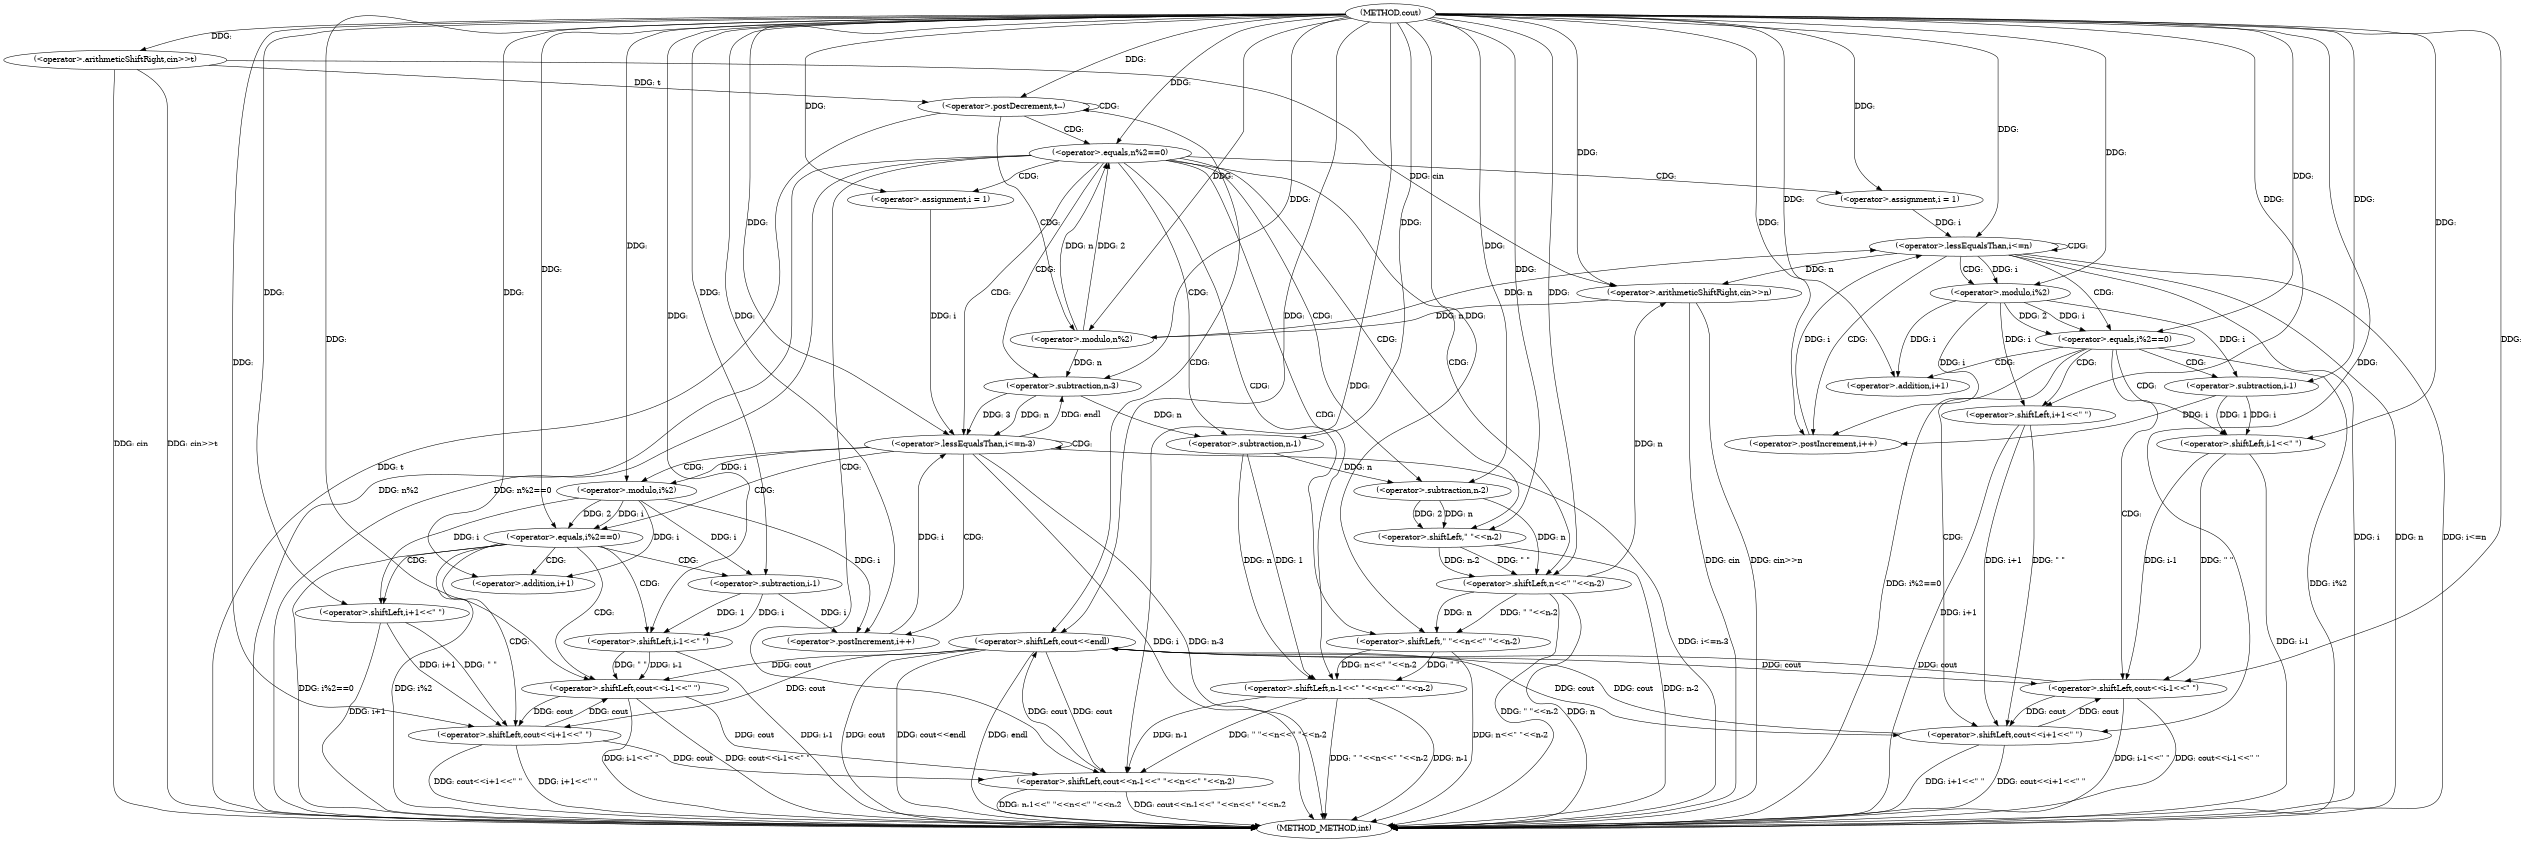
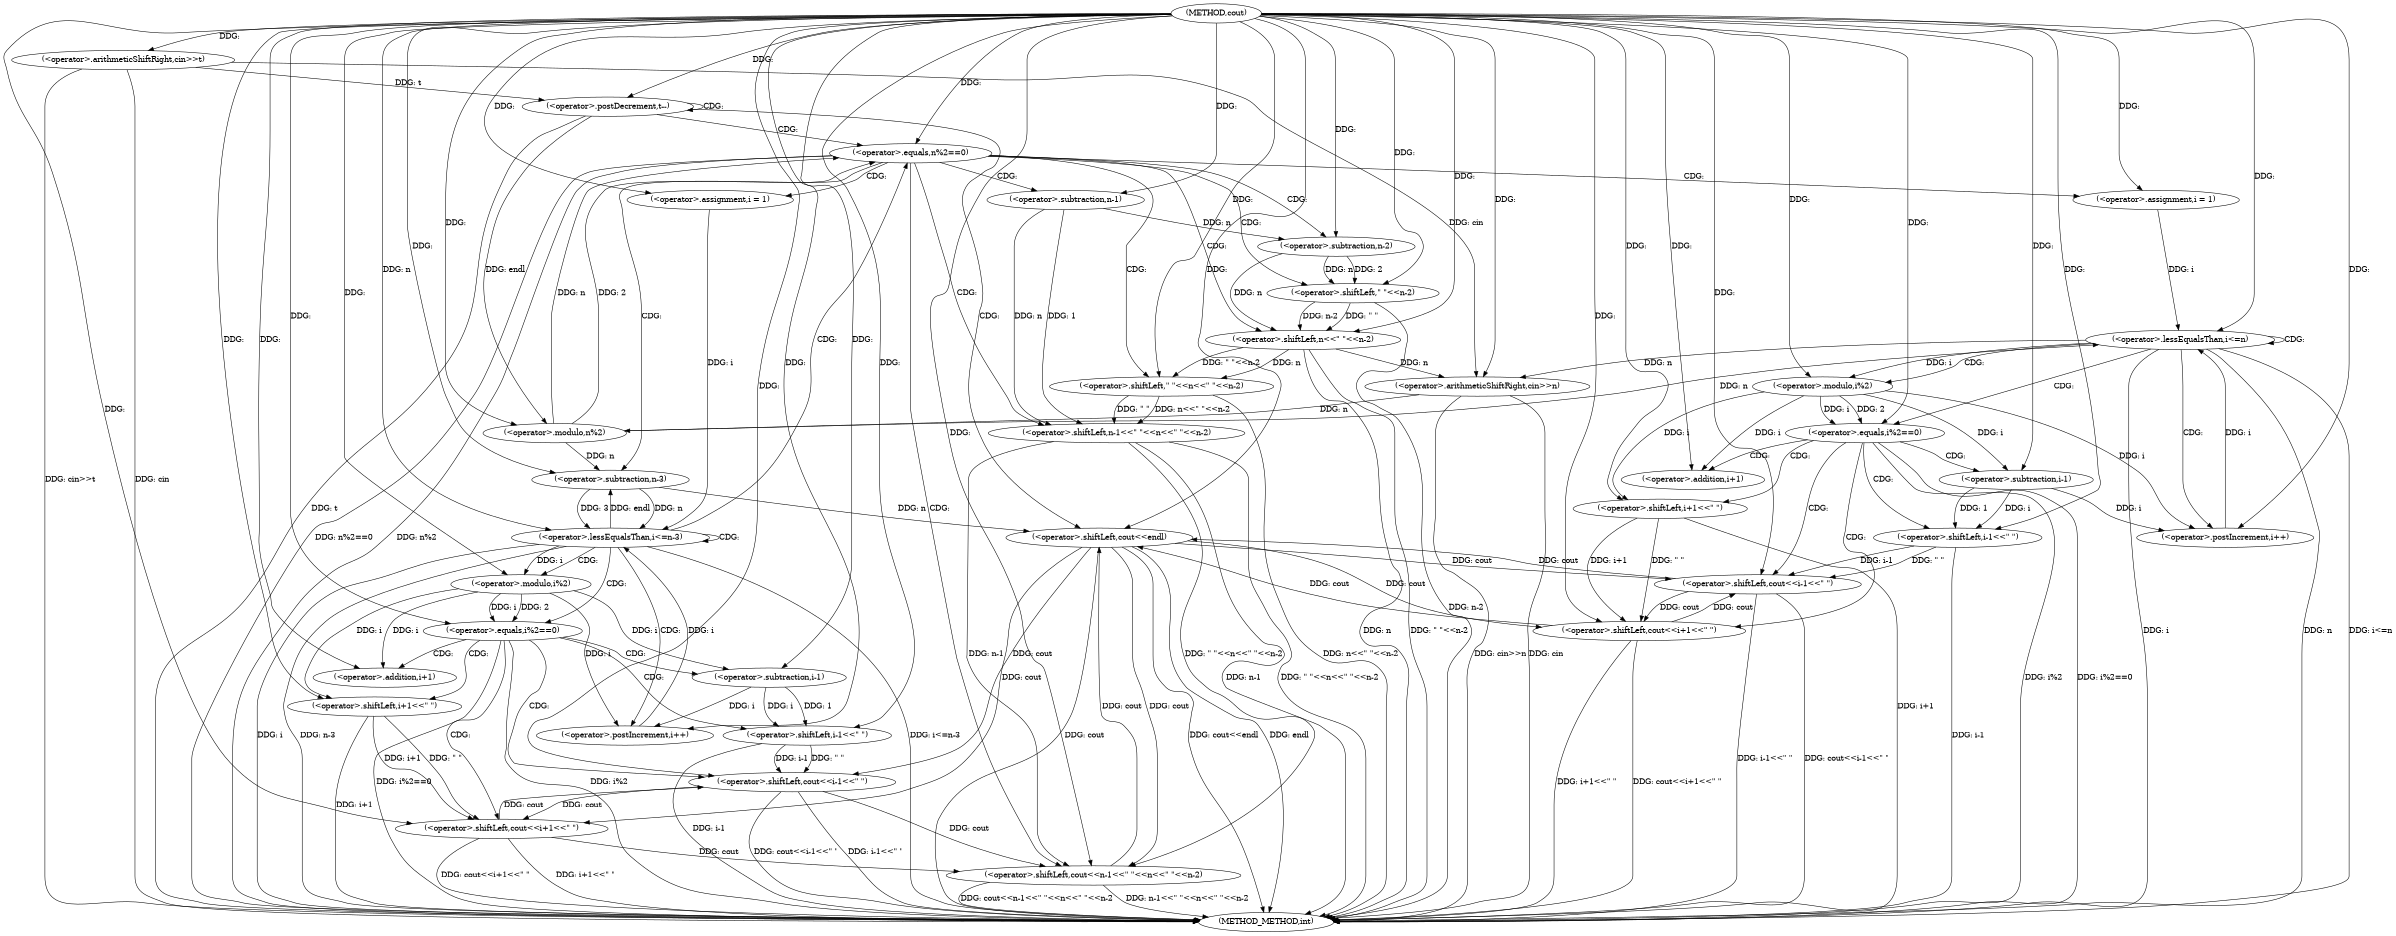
(759, 223) -> (397, 270)
(1052, 223) -> (505, 270)
(993, 282) -> (811, 370)
(1137, 419) -> (841, 512)
